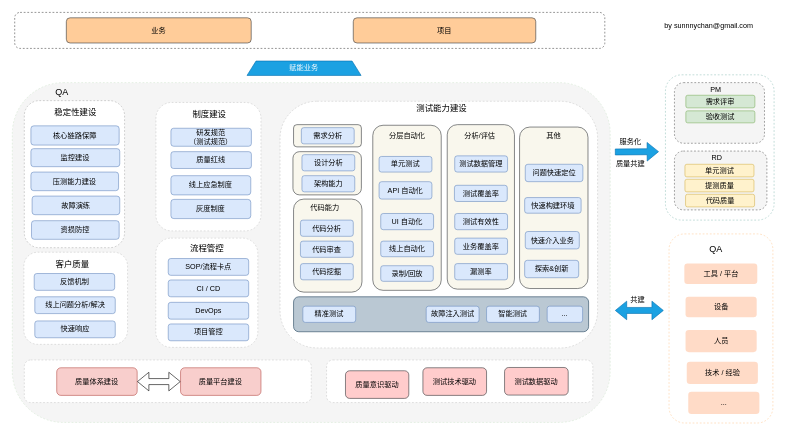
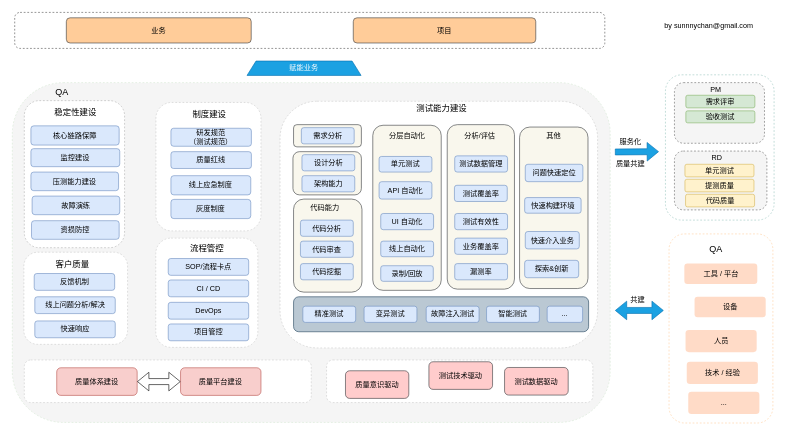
(721, 307) -> (730, 307)
none -> (390, 314)
(455, 381) -> (461, 375)
